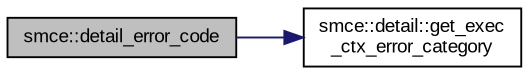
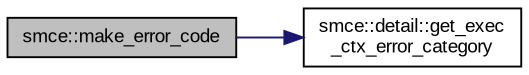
(122, 38) -> (122, 38)
